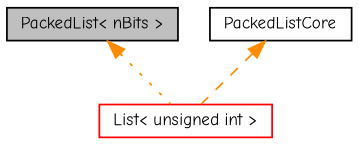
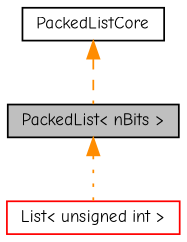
(227, 79) -> (93, 82)
